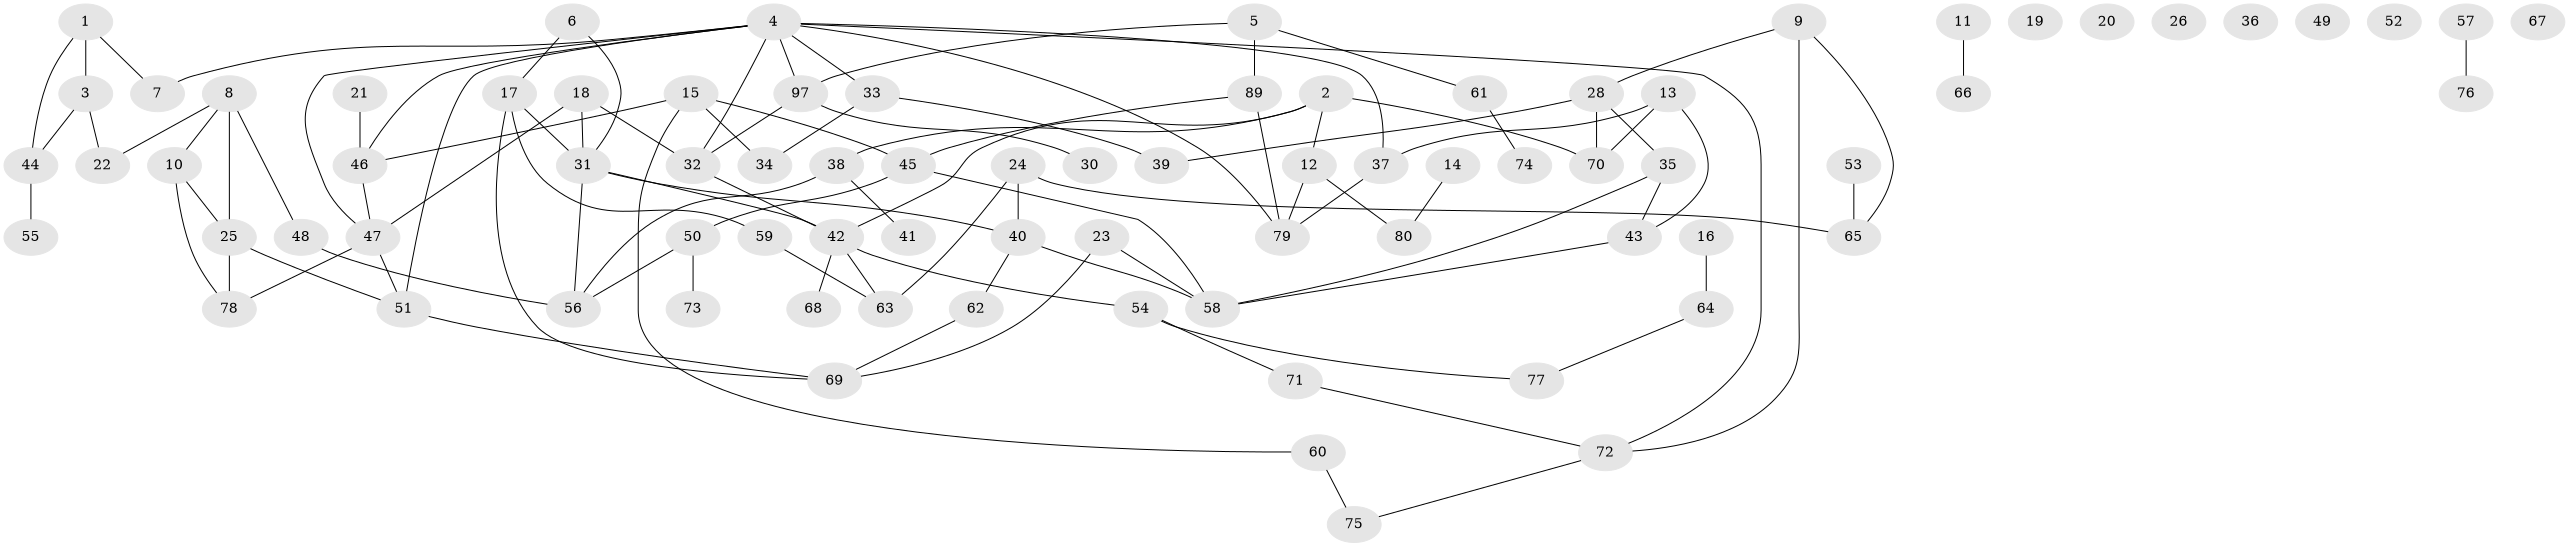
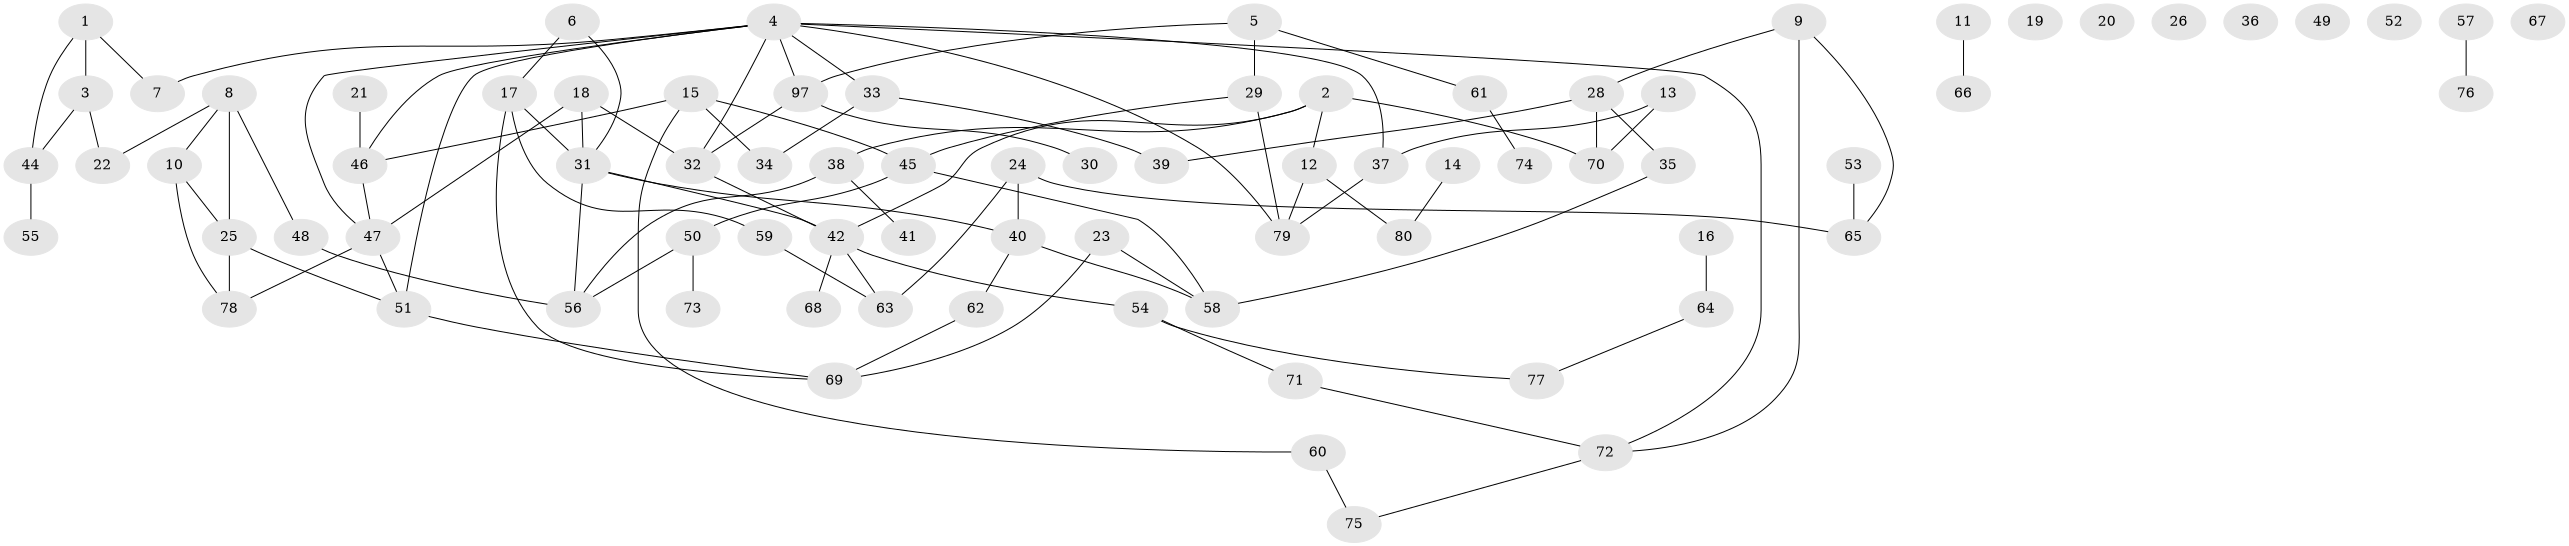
(1255, 94) -> (1255, 94)
(1634, 237) -> none
